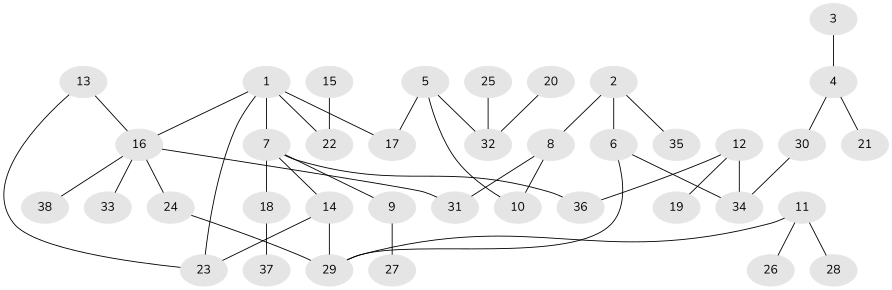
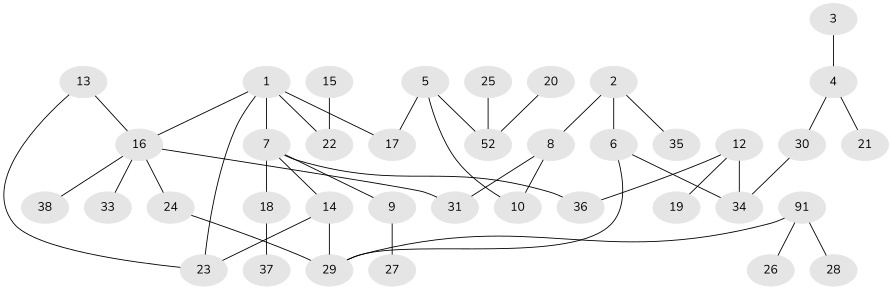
(488, 145) -> (488, 145)
(802, 208) -> (802, 208)
